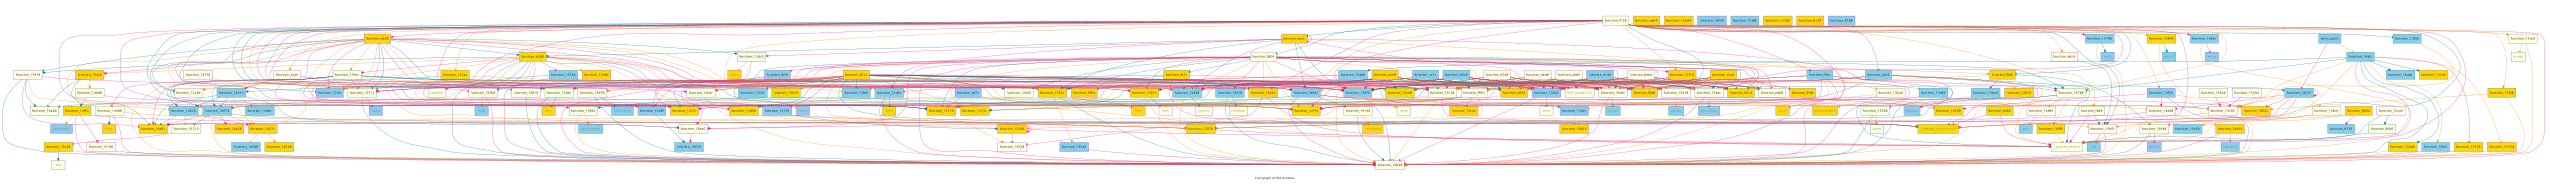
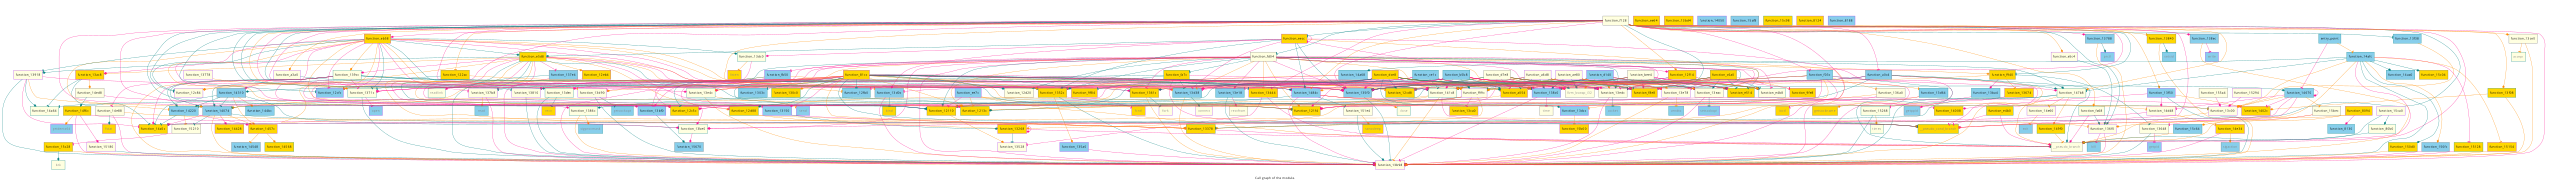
(1088, 61) -> (1088, 61)
(1338, 92) -> (1544, 154)
